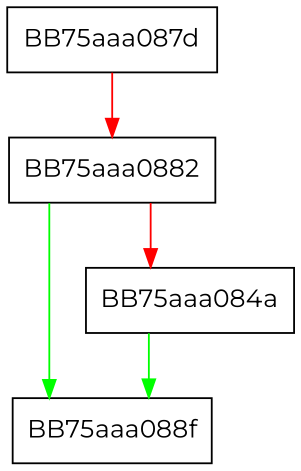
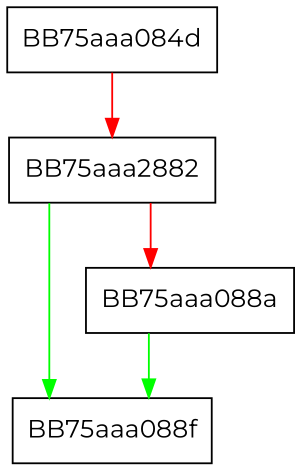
(112, 40) -> (112, 40)
(112, 170) -> (112, 170)
(190, 300) -> (190, 300)
